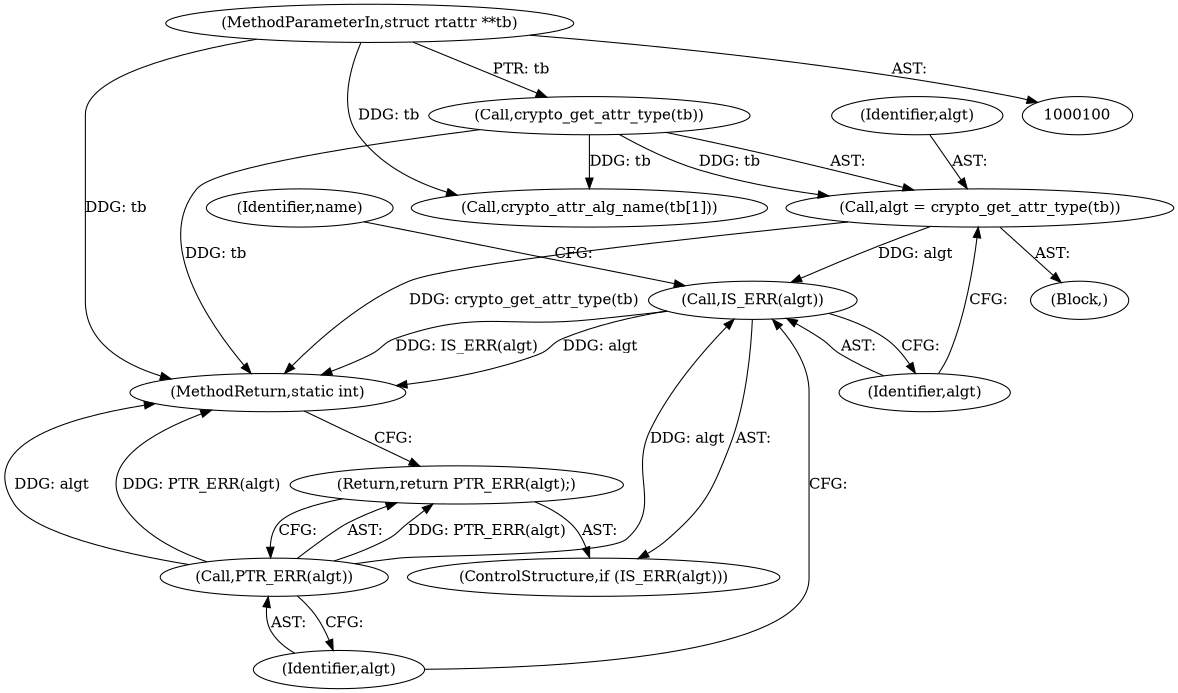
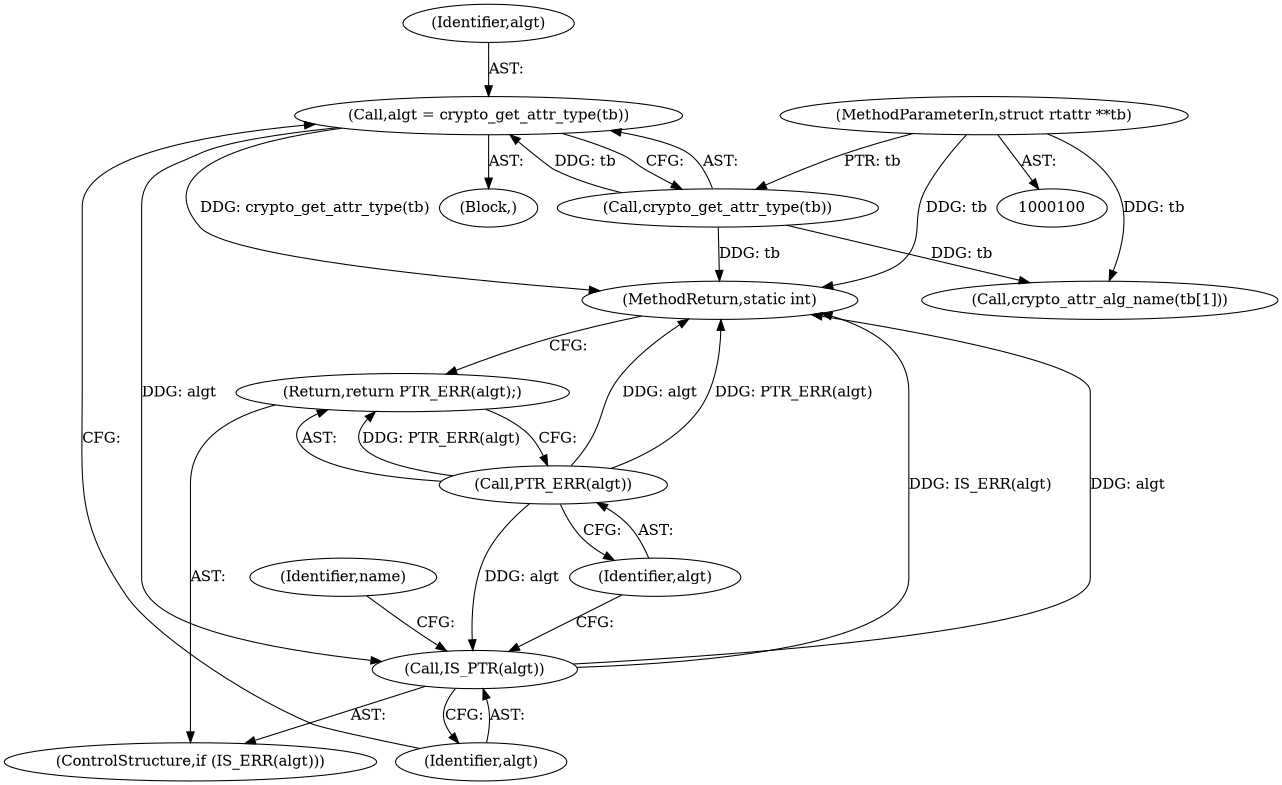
none -> (619, 154)
(753, 300) -> (475, 670)
